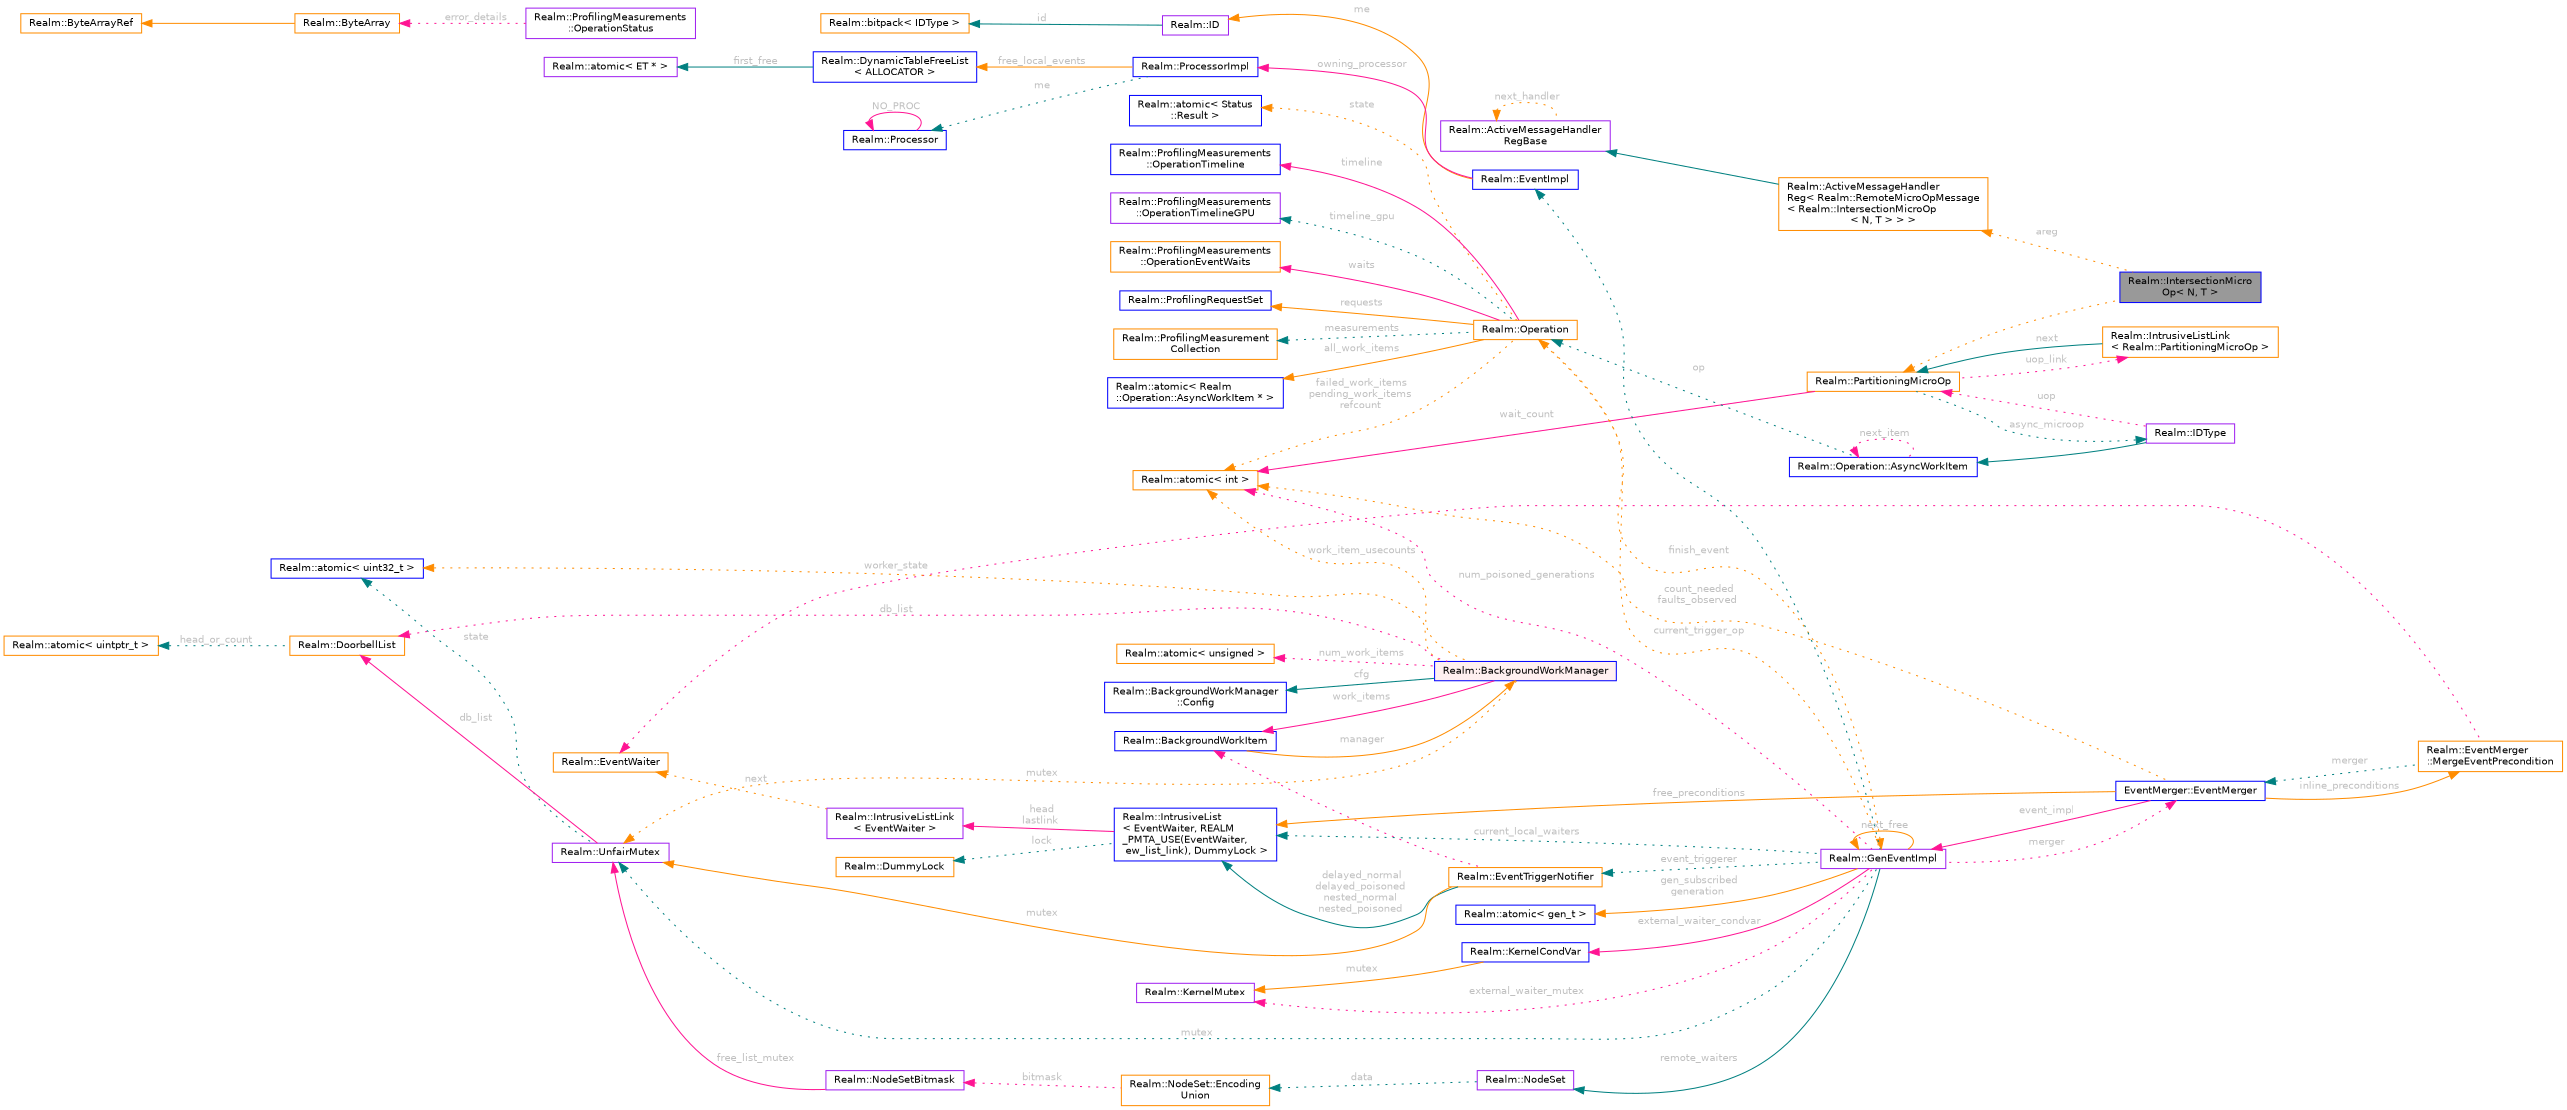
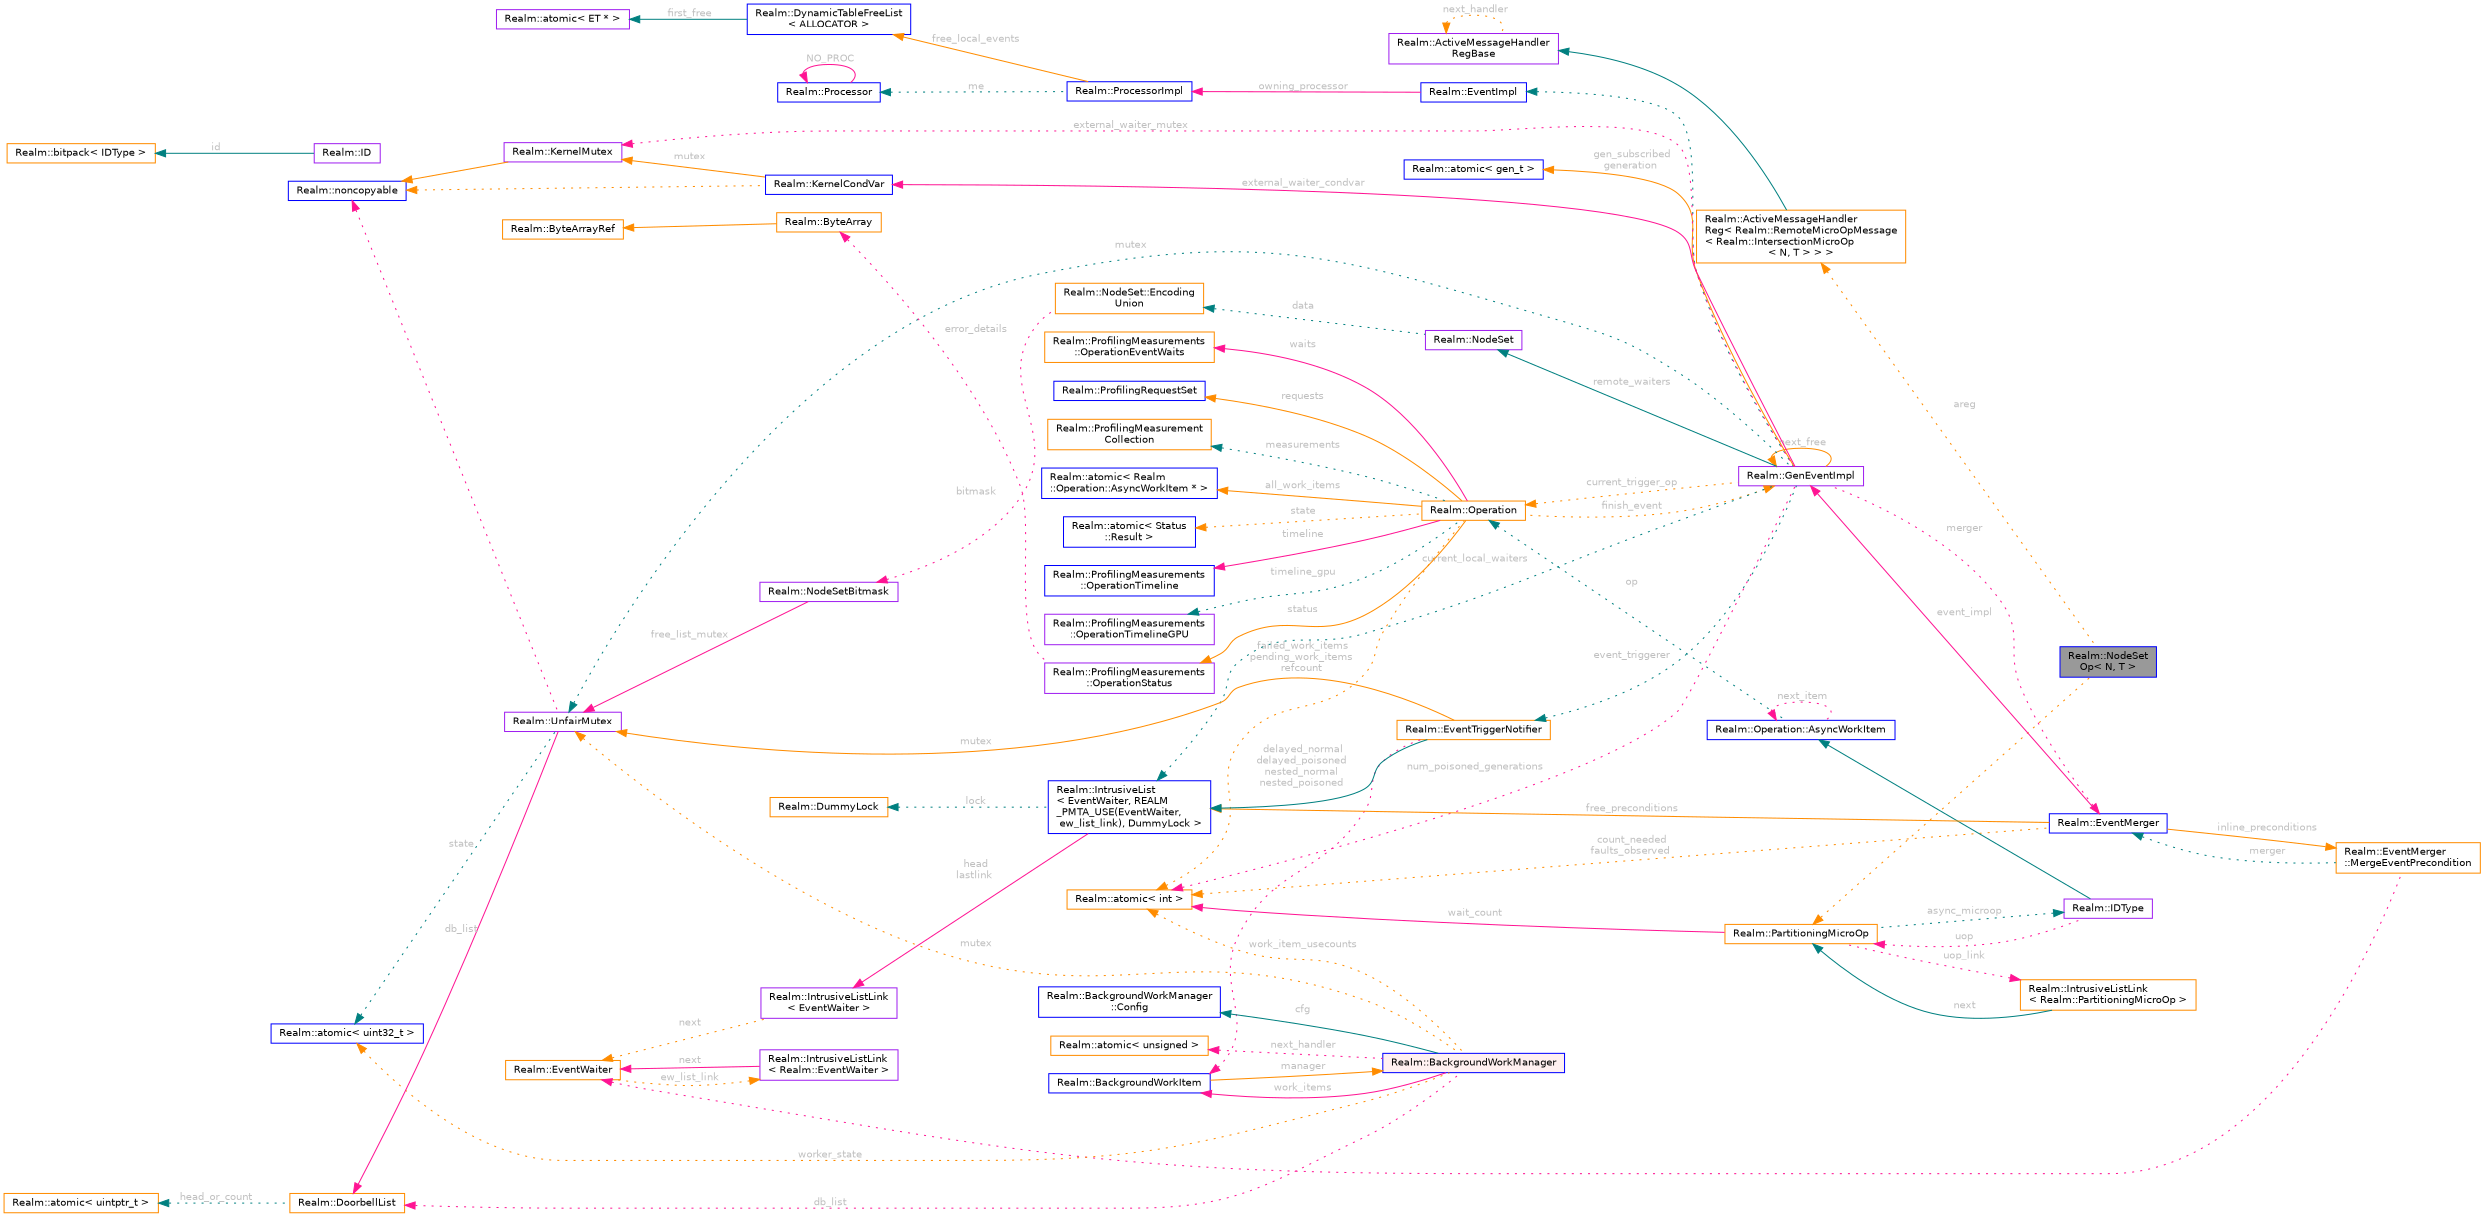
(1404, 45) -> none
none -> (347, 191)
(2190, 287) -> (2108, 662)
none -> (1352, 620)
(1360, 653) -> (1302, 1045)
(2190, 791) -> (2108, 823)
none -> (829, 1065)
